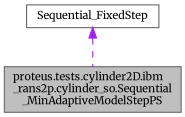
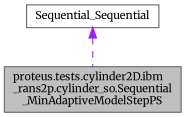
(93, 16) -> (93, 16)
